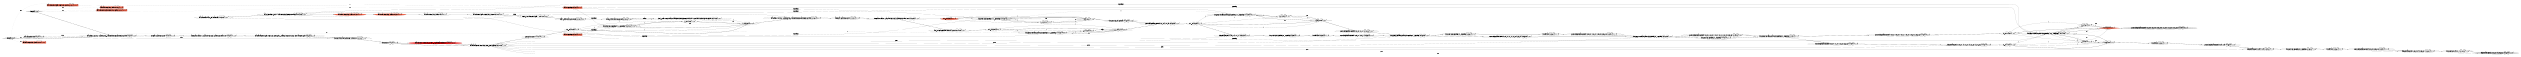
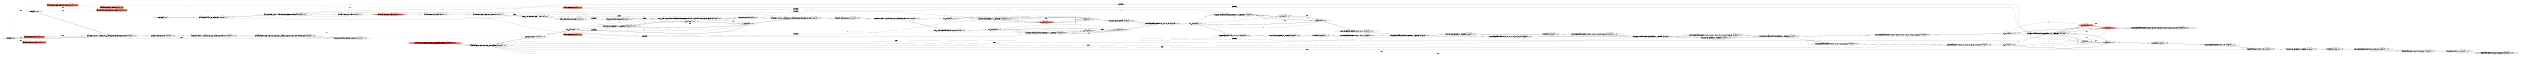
(350, 15) -> (350, 15)
none -> (163, 18)
none -> (748, 18)
(950, 19) -> (950, 19)
(1046, 22) -> (1046, 22)
(2086, 25) -> (2086, 25)
(34, 37) -> (34, 37)
(17, 42) -> (18, 40)
(390, 43) -> none
